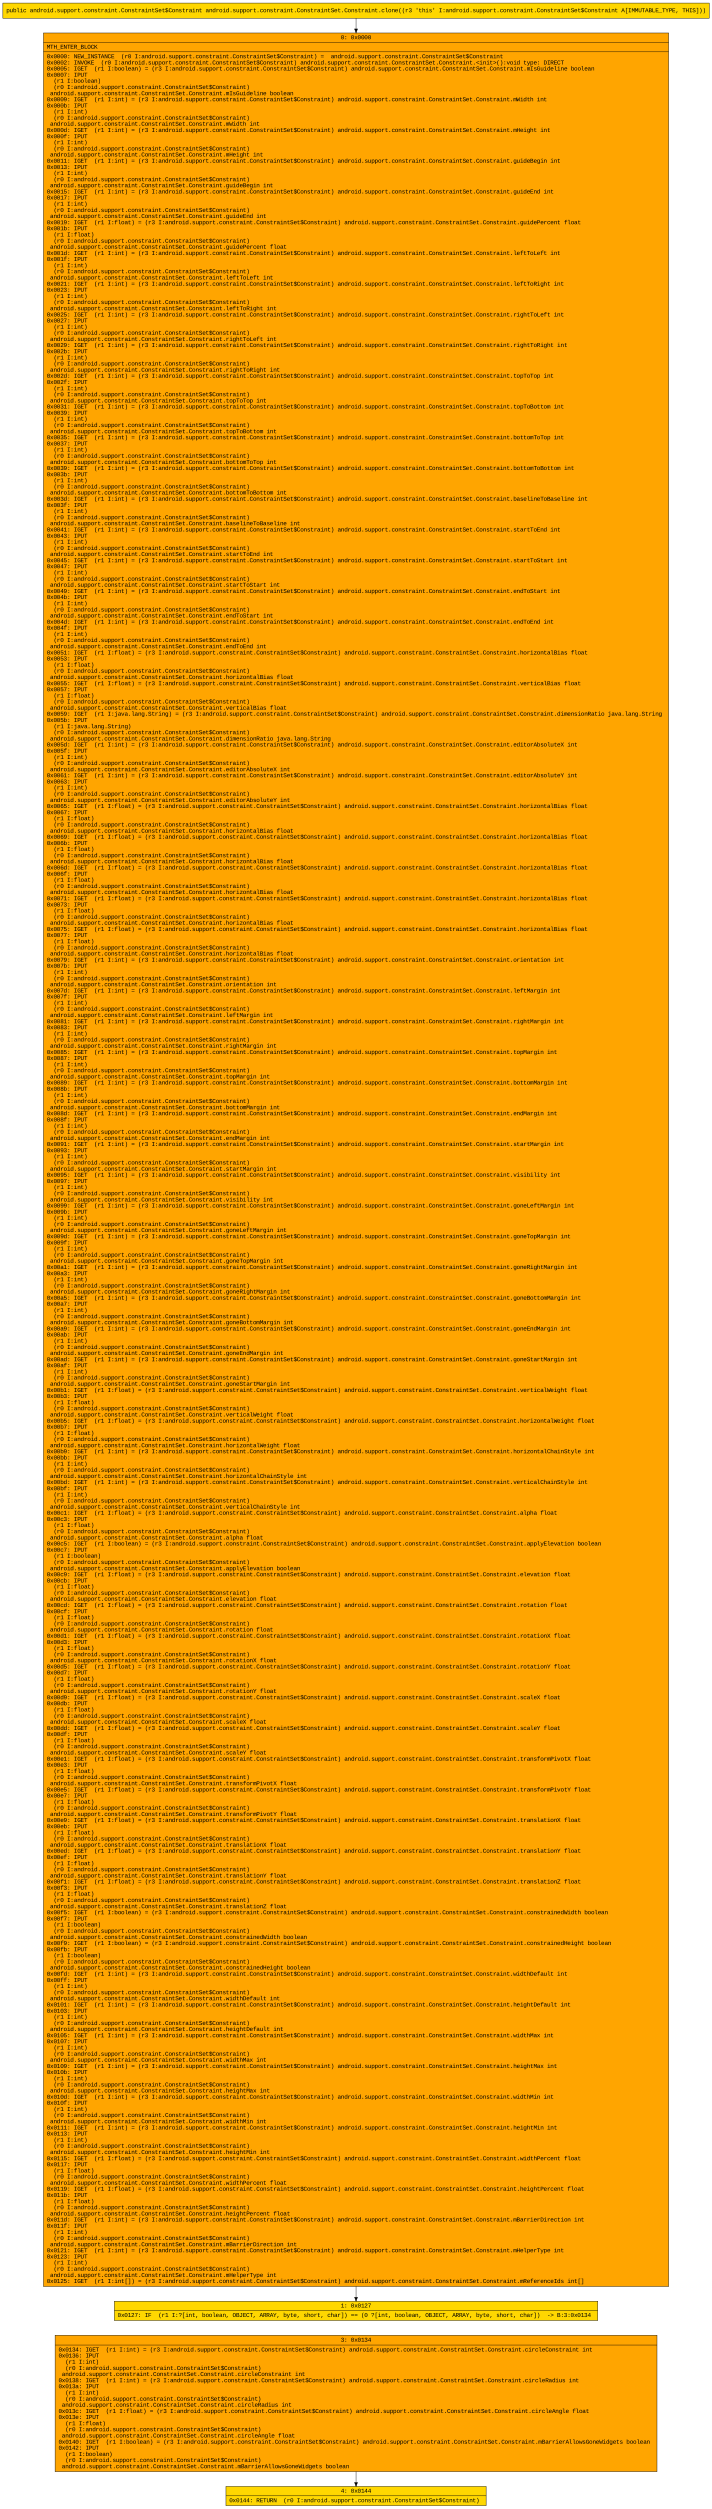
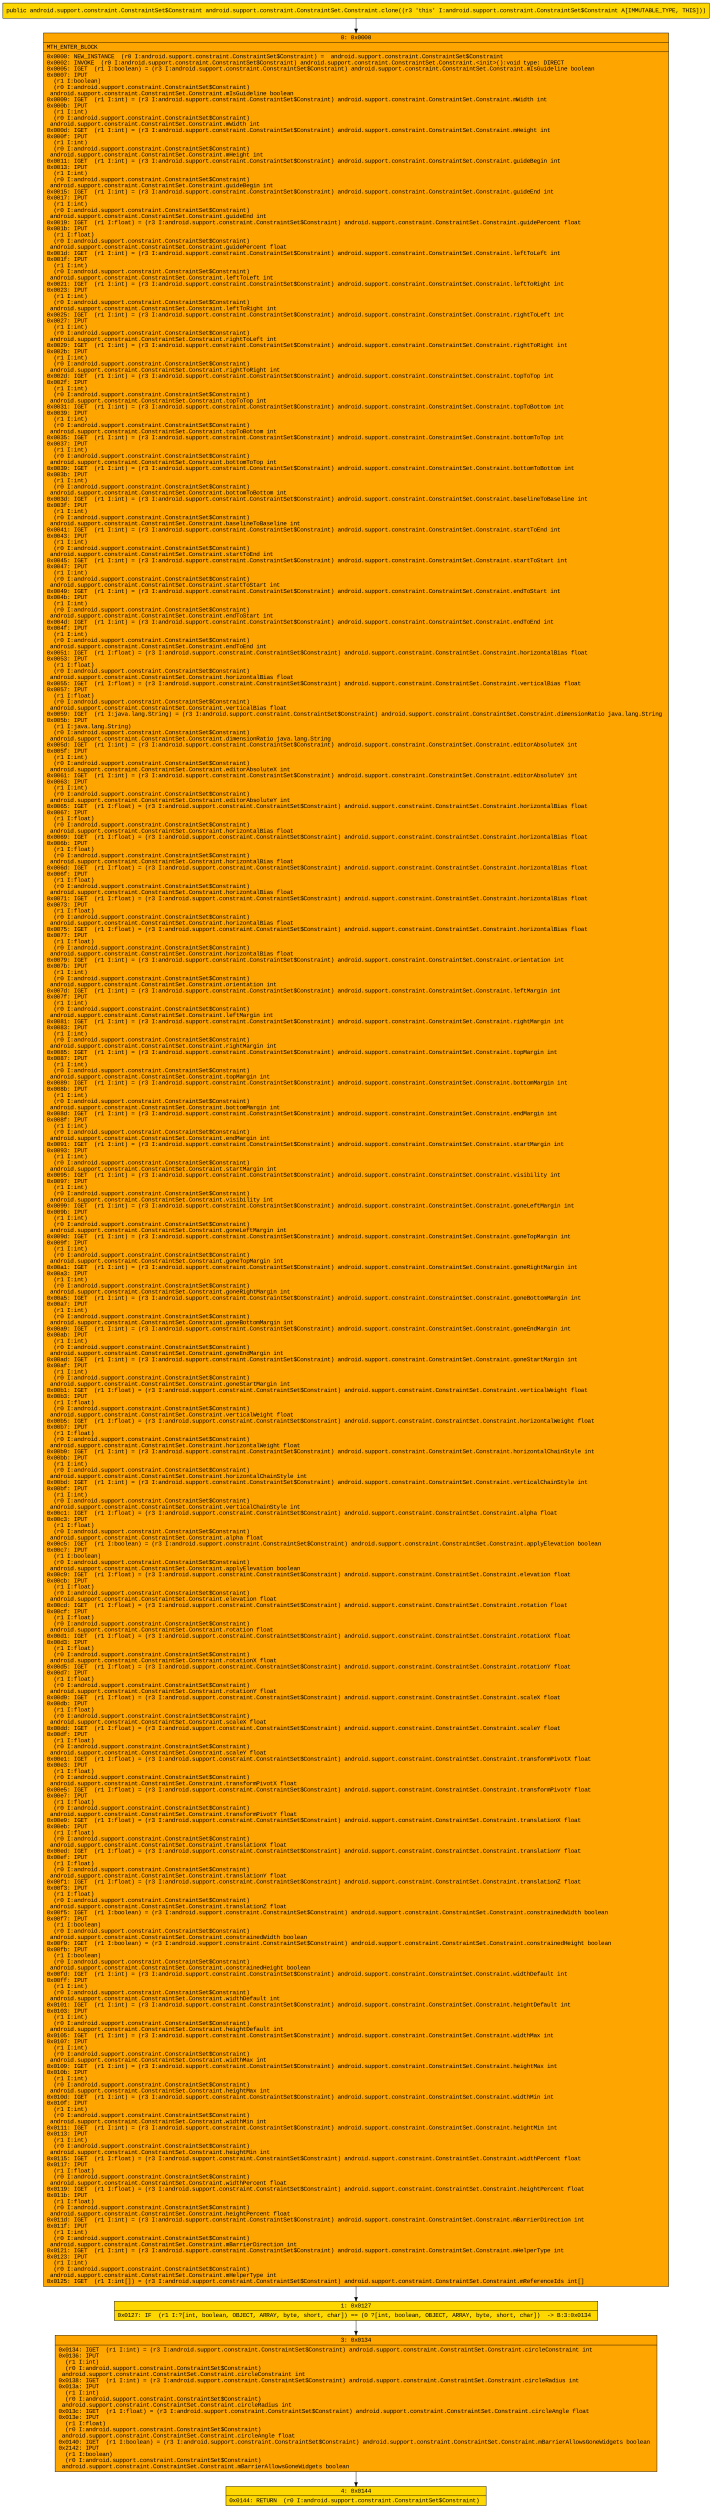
none -> (356, 2326)
(82, 2448) -> (82, 2448)
